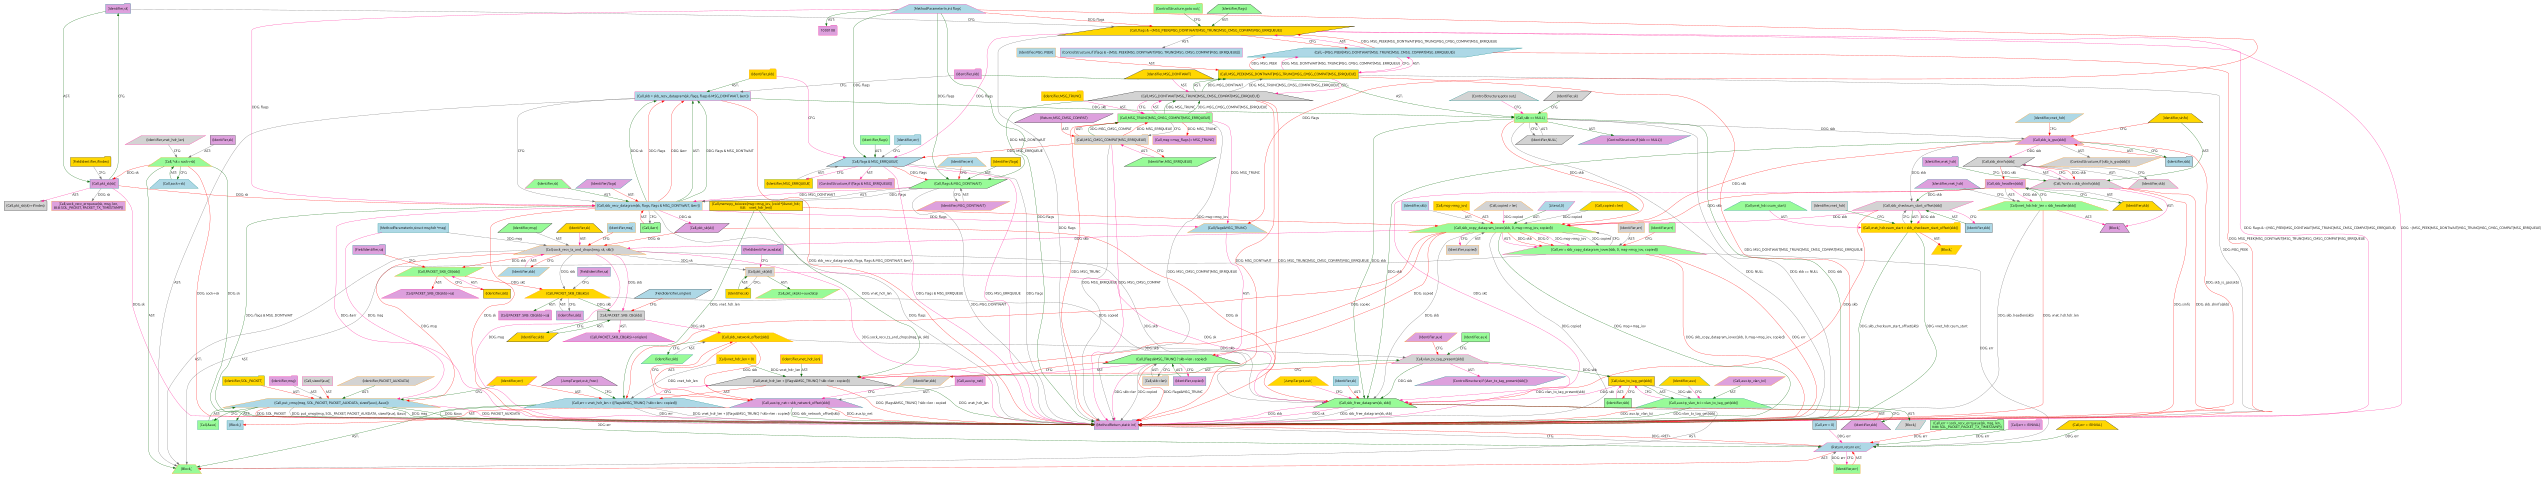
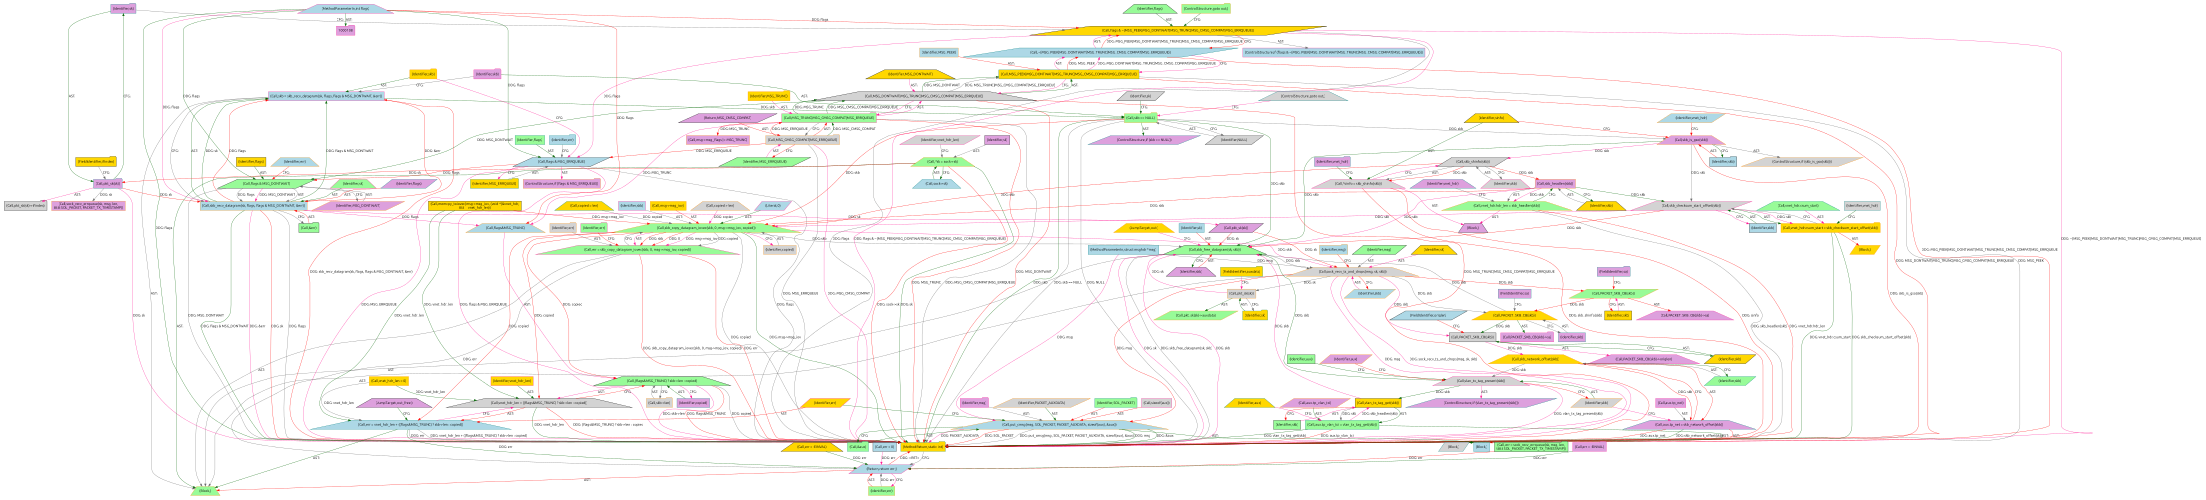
(1790, 165) -> (1107, 184)
(762, 250) -> (1242, 272)
(1021, 259) -> (1285, 262)
(244, 381) -> (1116, 403)
(1649, 392) -> (1380, 414)
(1704, 403) -> (1342, 425)
(1116, 425) -> (923, 447)
